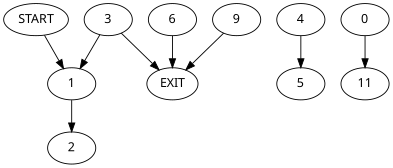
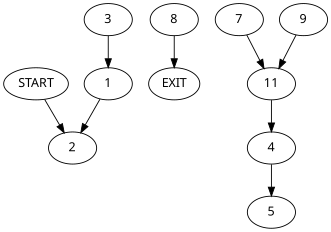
(172, 20) -> (174, 20)
(365, 20) -> (239, 20)
(52, 48) -> (52, 112)
(137, 48) -> none
(208, 48) -> (290, 48)
none -> (271, 112)
